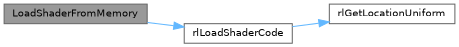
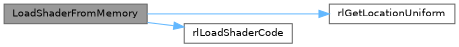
(306, 25) -> (233, 14)
